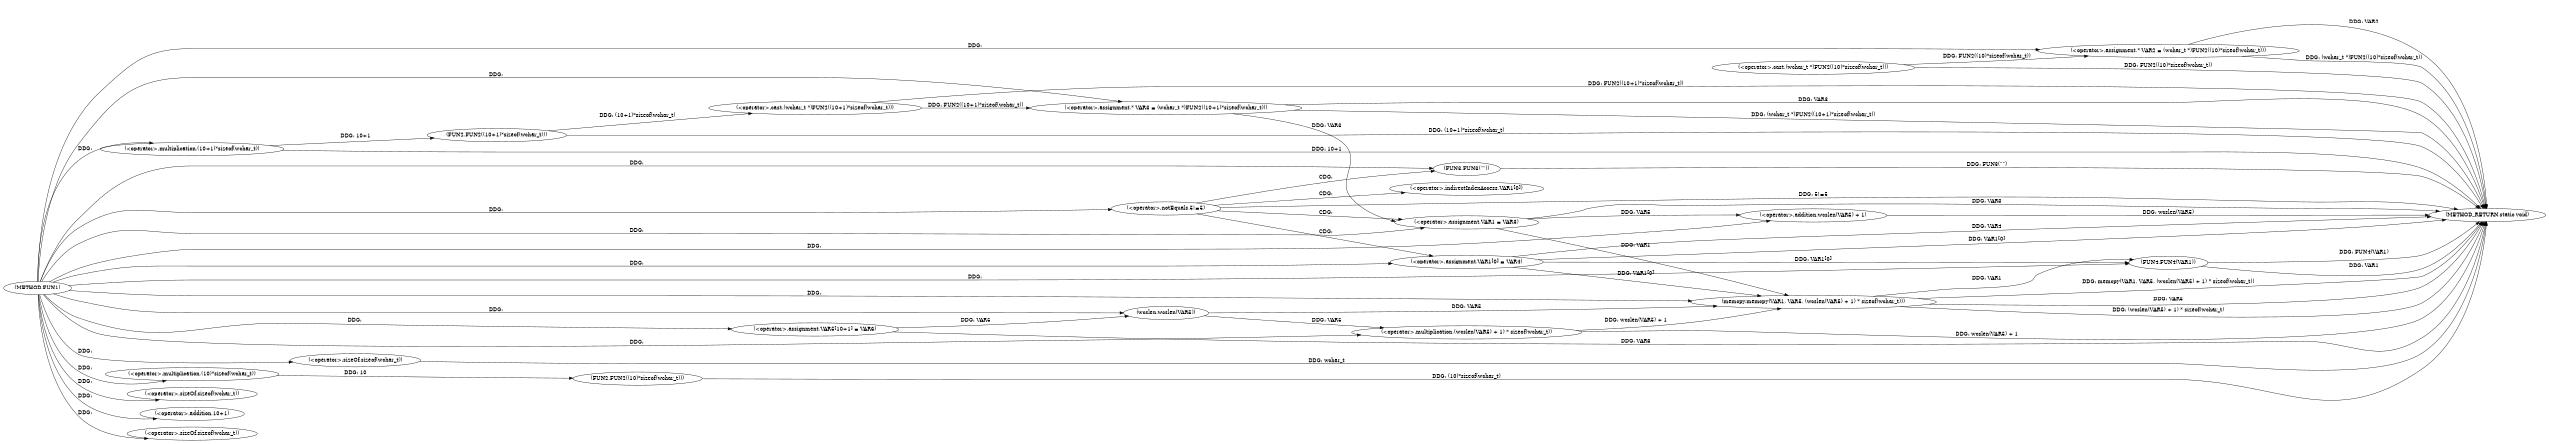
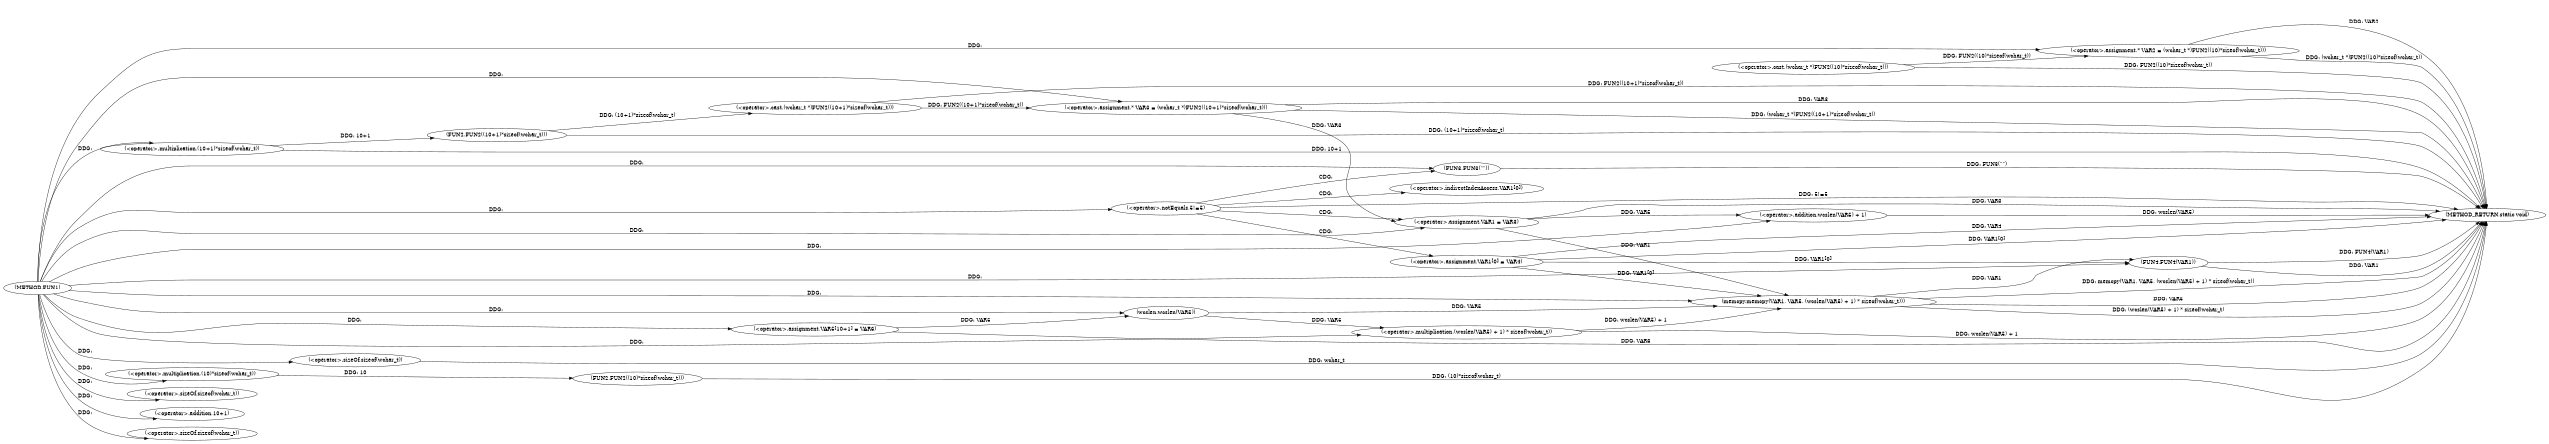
(720, 266) -> none
